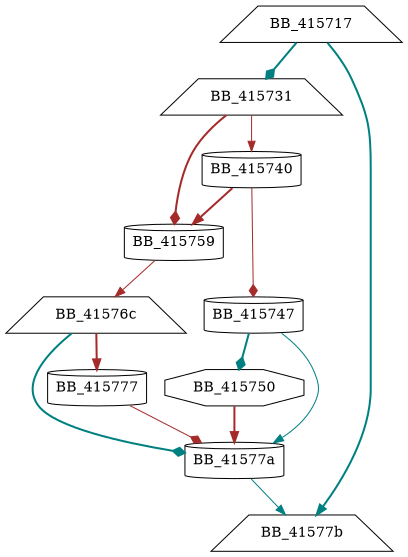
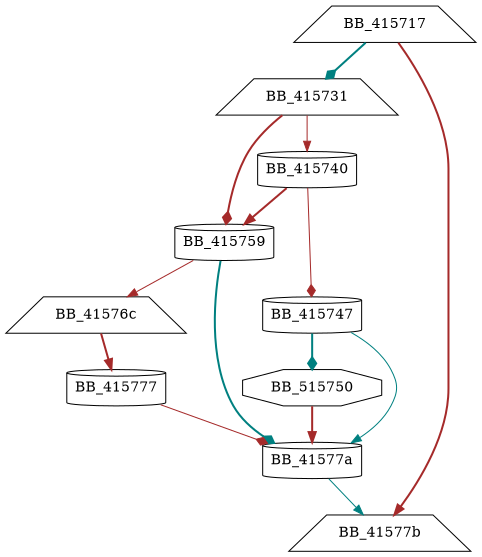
(371, 275) -> (448, 275)
(234, 388) -> (312, 388)
(61, 422) -> (218, 356)
